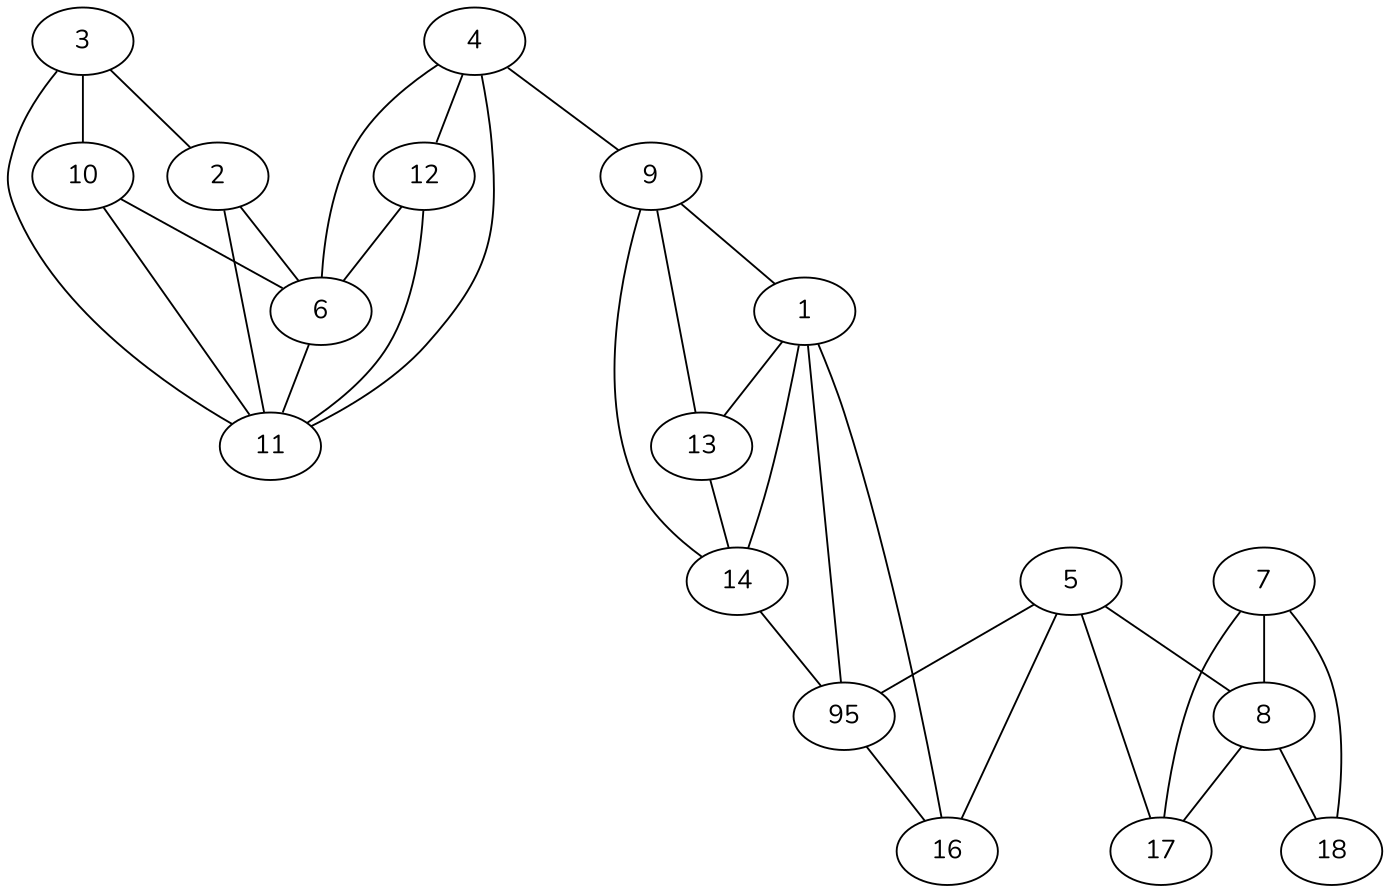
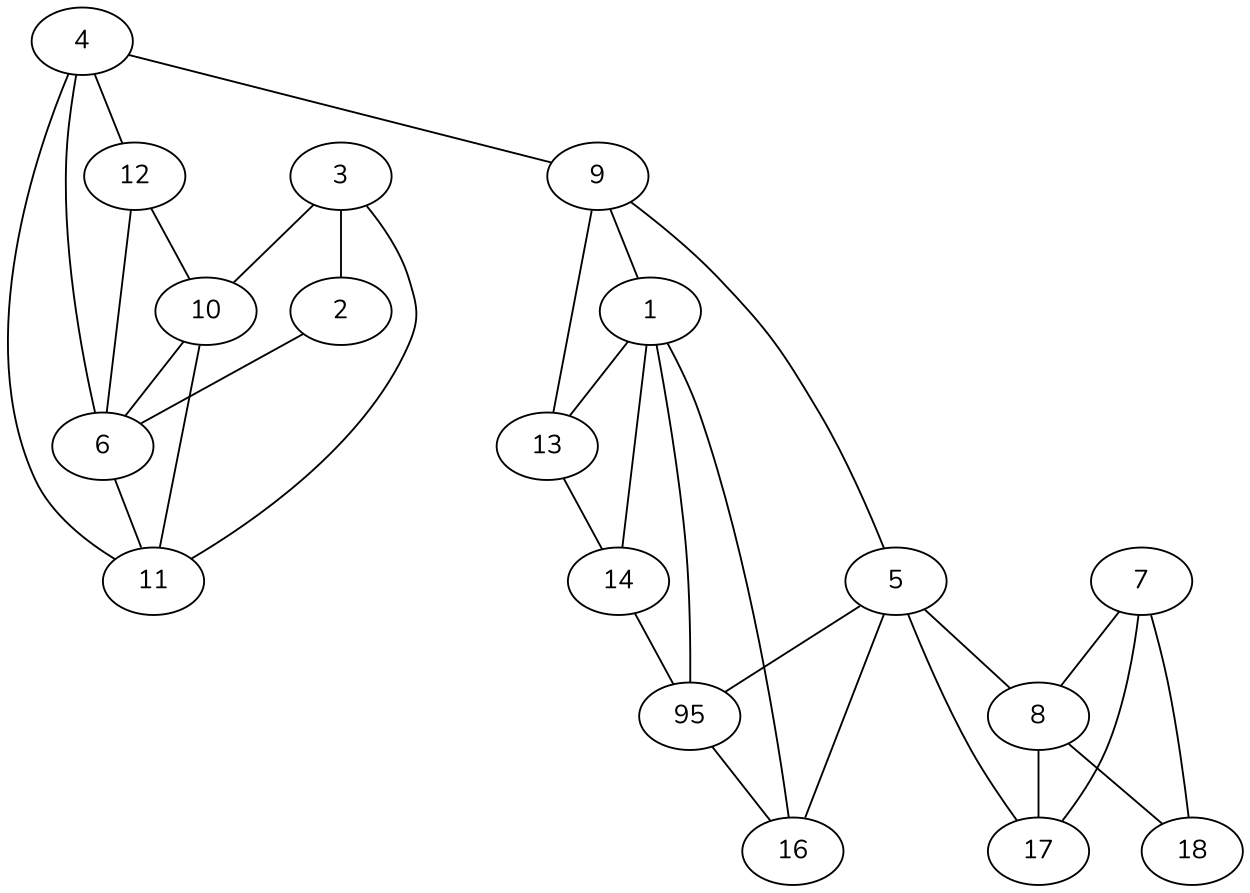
(244, 311) -> none
(395, 333) -> (170, 244)
(616, 396) -> (784, 356)
